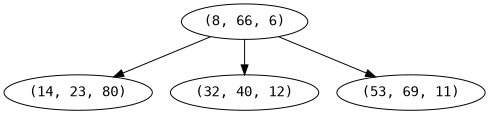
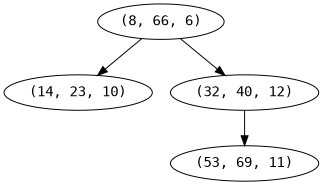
(322, 55) -> (245, 123)
(78, 93) -> (78, 93)
